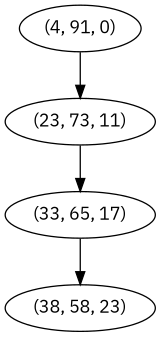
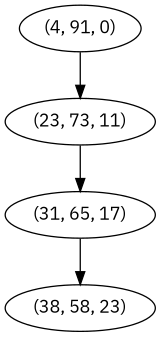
(80, 215) -> (80, 215)
